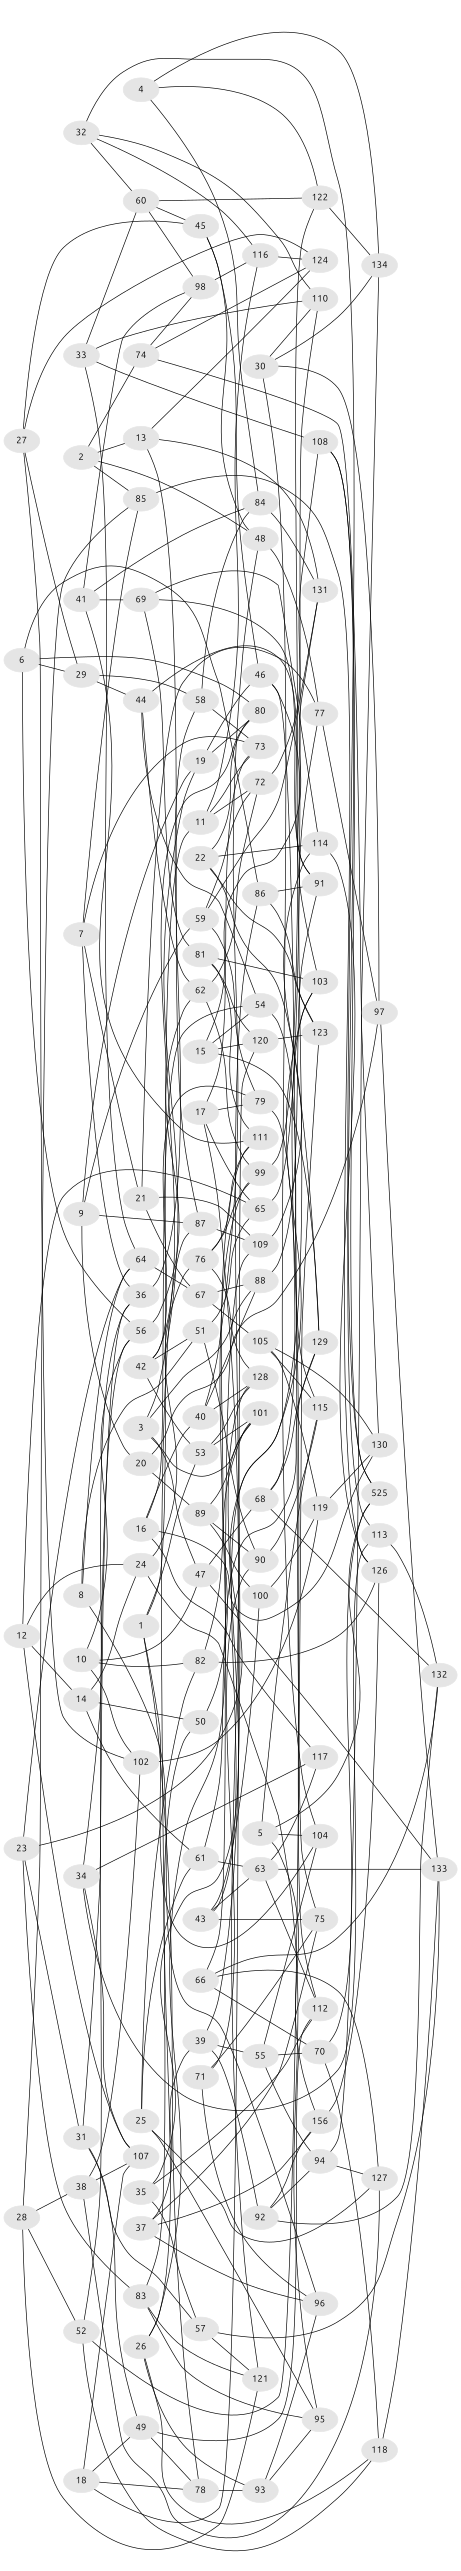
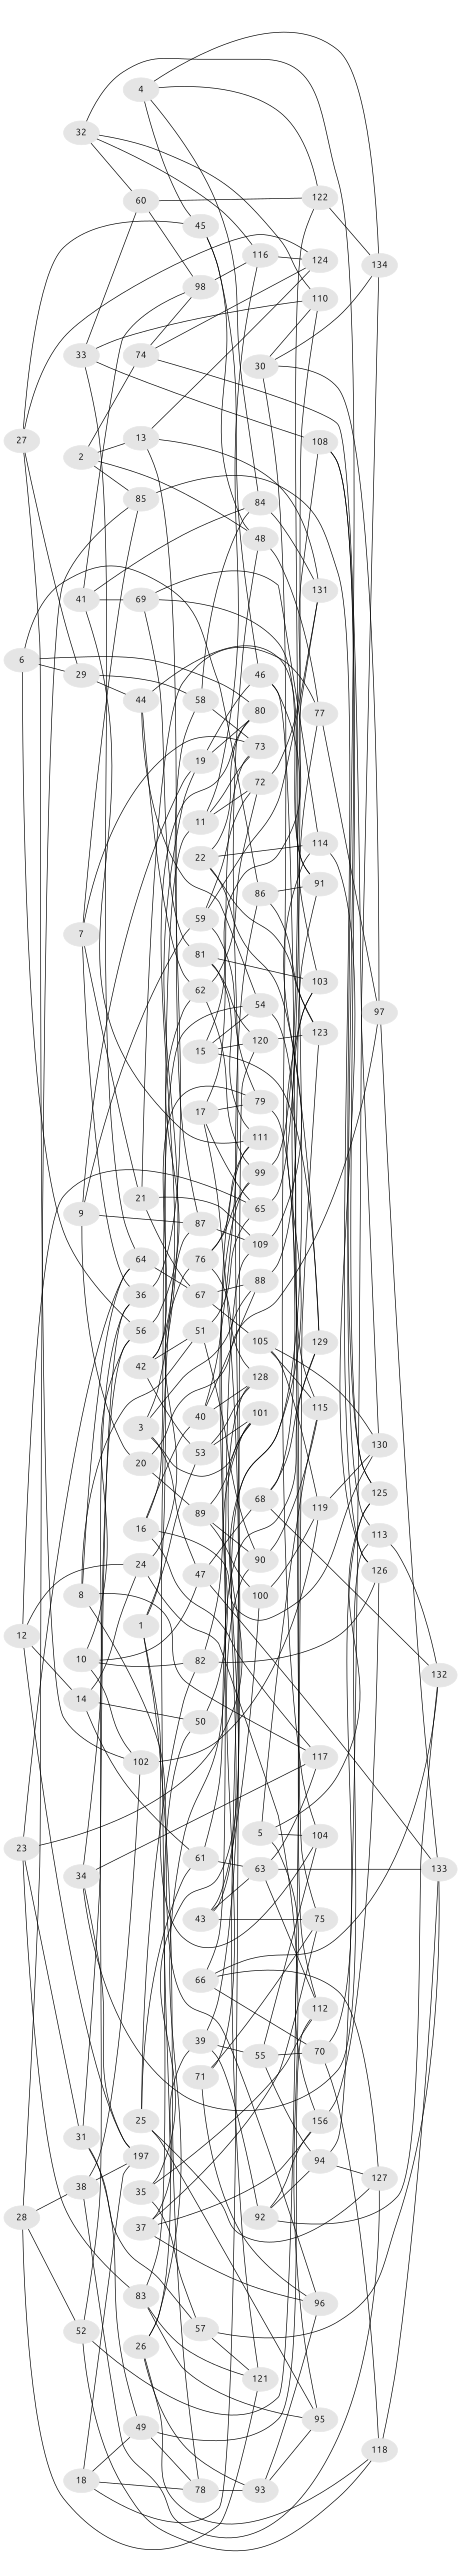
(171, 214) -> (163, 161)
(380, 1494) -> (380, 1494)
none -> (184, 1680)
(141, 2157) -> (141, 2157)
